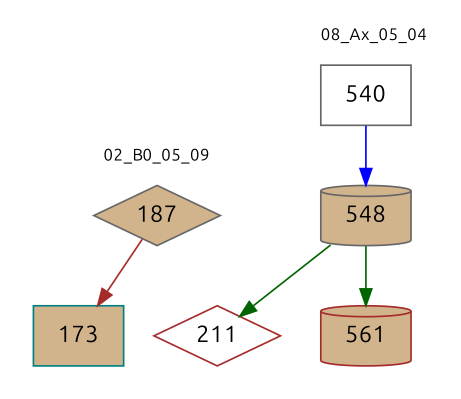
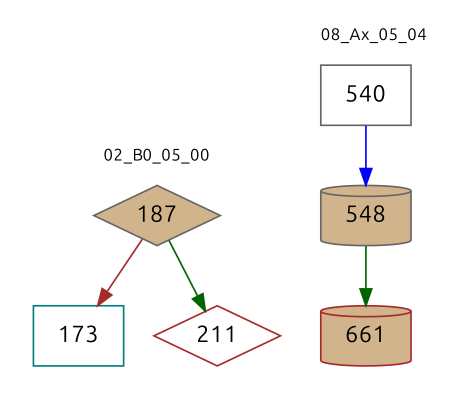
(157, 156) -> (157, 156)
(282, 283) -> (183, 268)
(79, 336) -> (79, 336)
(366, 336) -> (366, 336)
